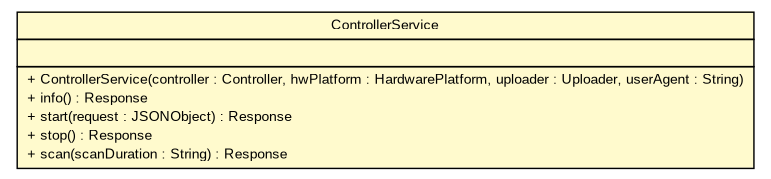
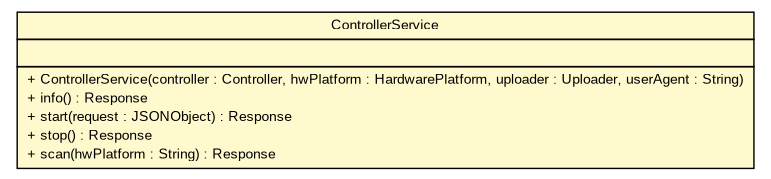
(158, 154) -> (152, 154)
